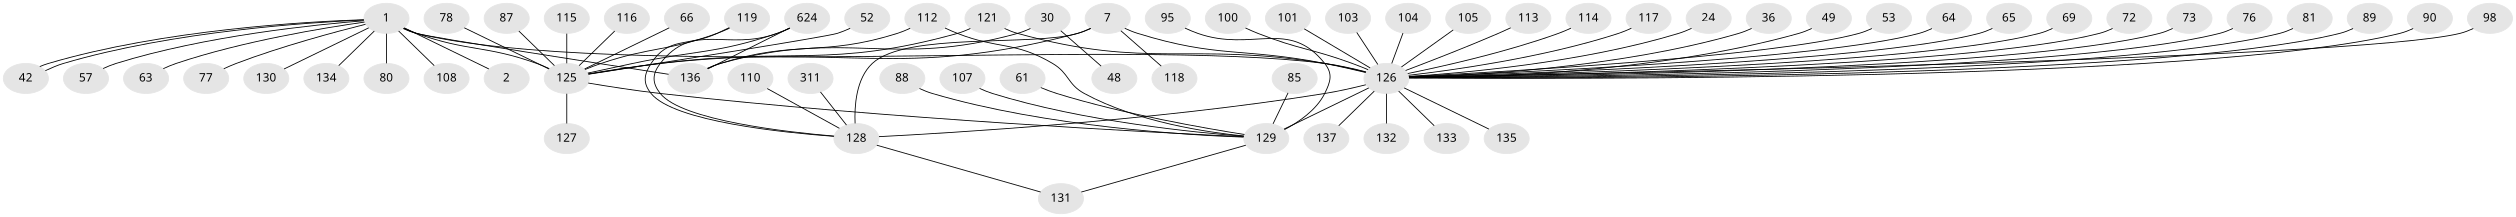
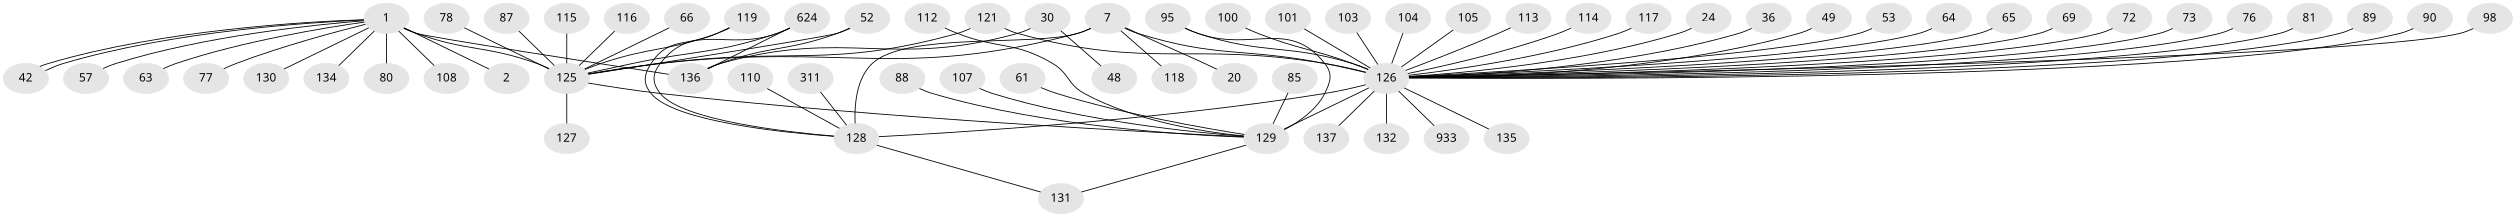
(860, 43) -> (779, 48)
(1005, 55) -> (1276, 49)
none -> (1235, 78)
(1447, 139) -> (1447, 139)
